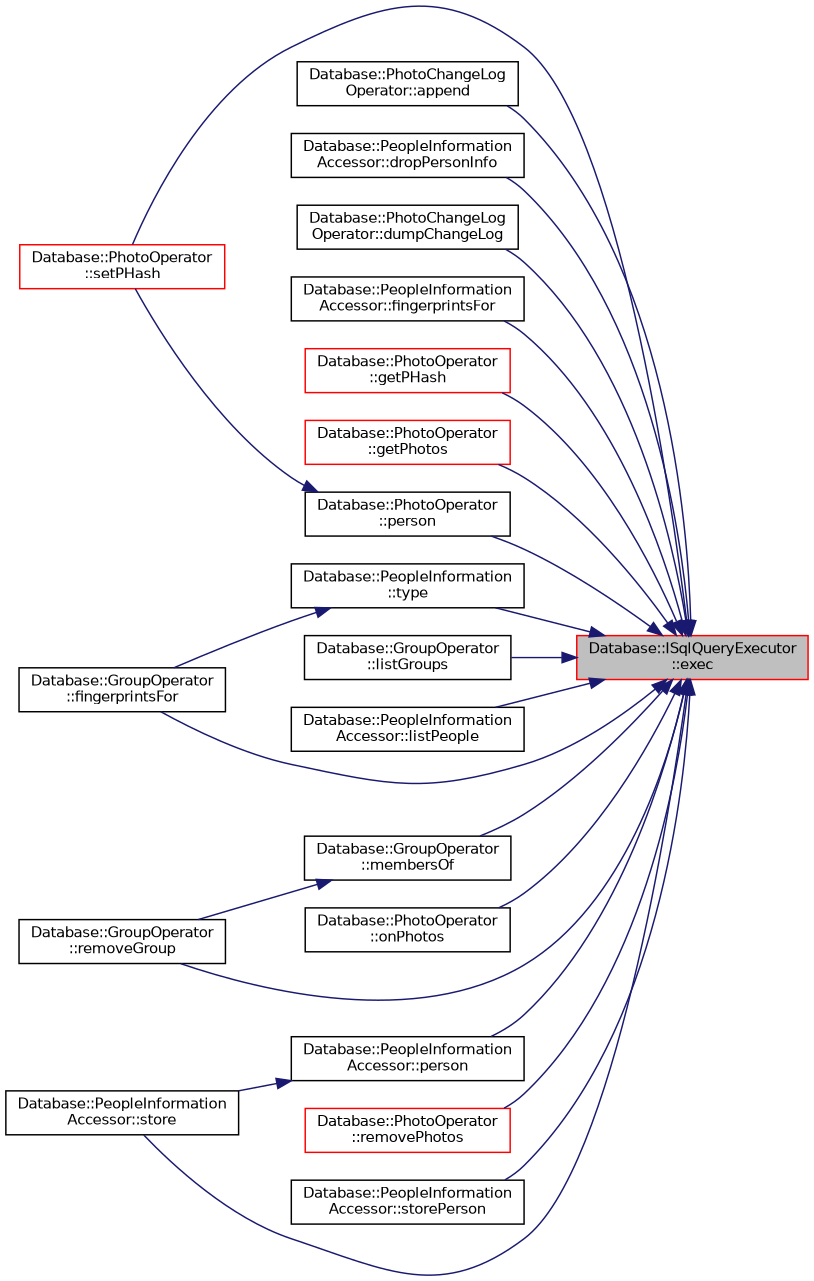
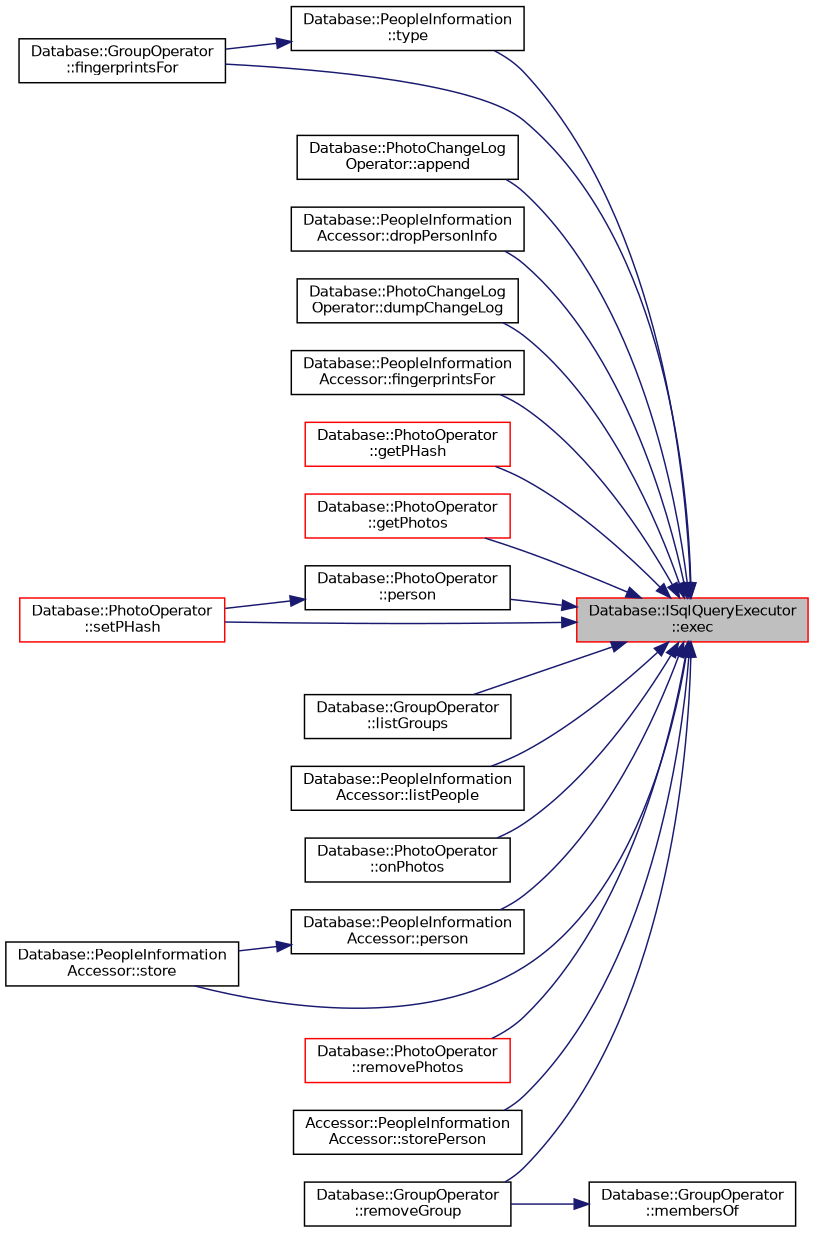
(579, 773) -> none
(408, 1202) -> (408, 1132)
